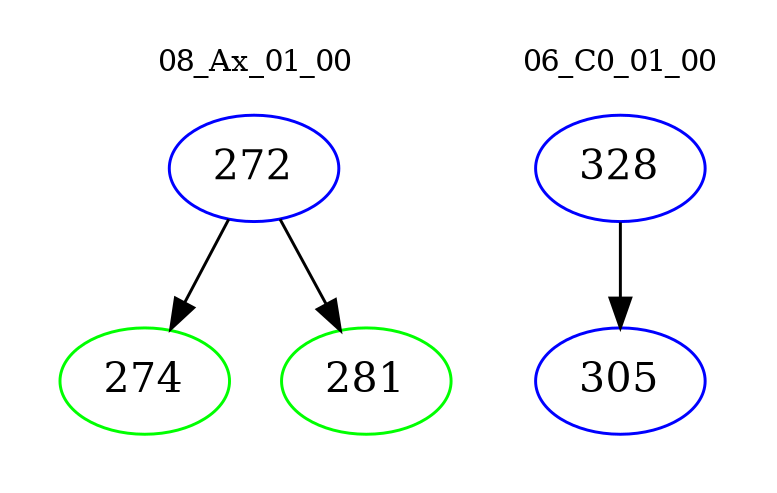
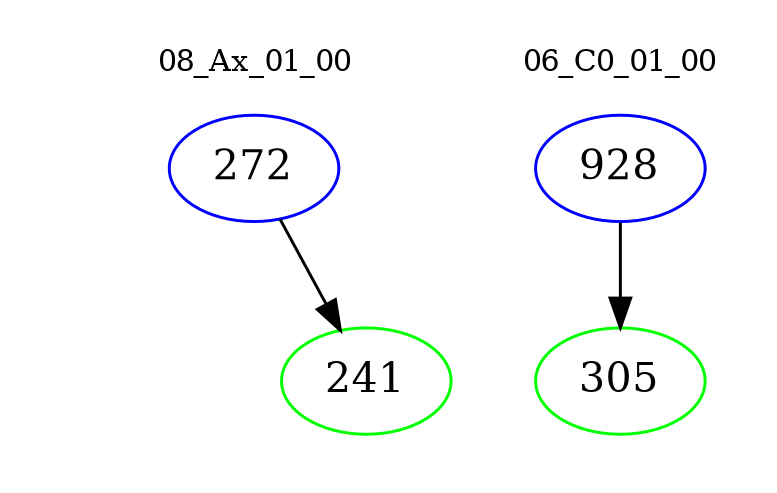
(620, 168) -> (620, 168)
(145, 381) -> none
(366, 381) -> (366, 381)
(620, 381) -> (620, 381)
